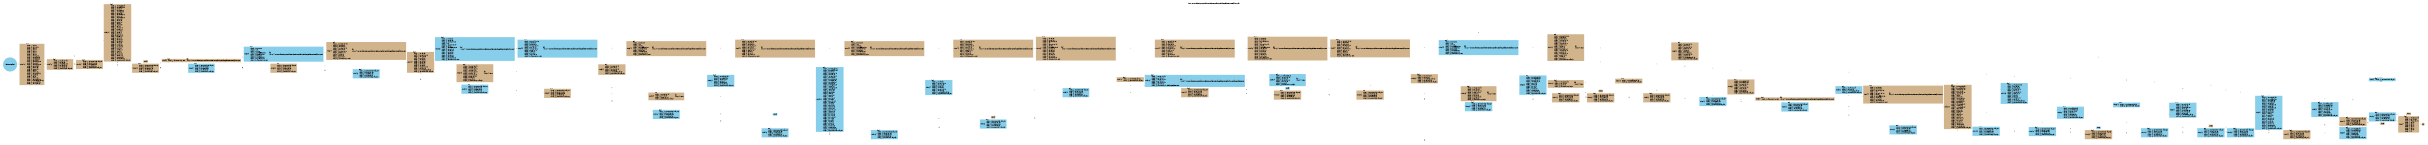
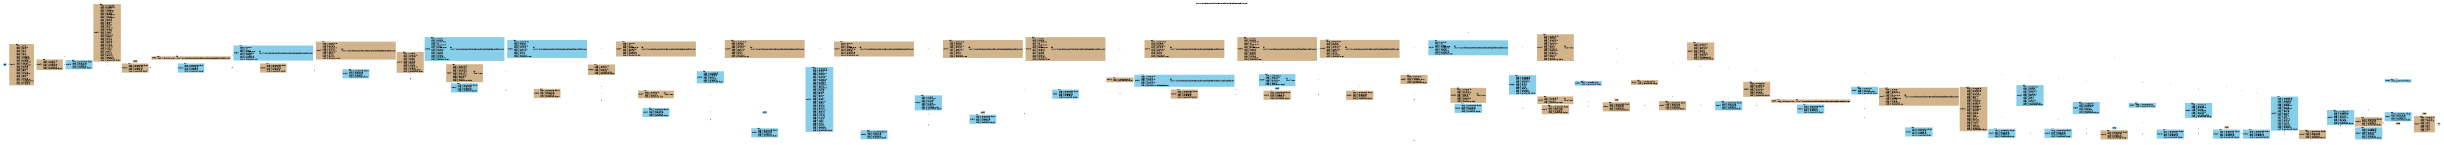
(10, 64) -> (5, 65)
(89, 64) -> (79, 65)
none -> (1588, 83)
